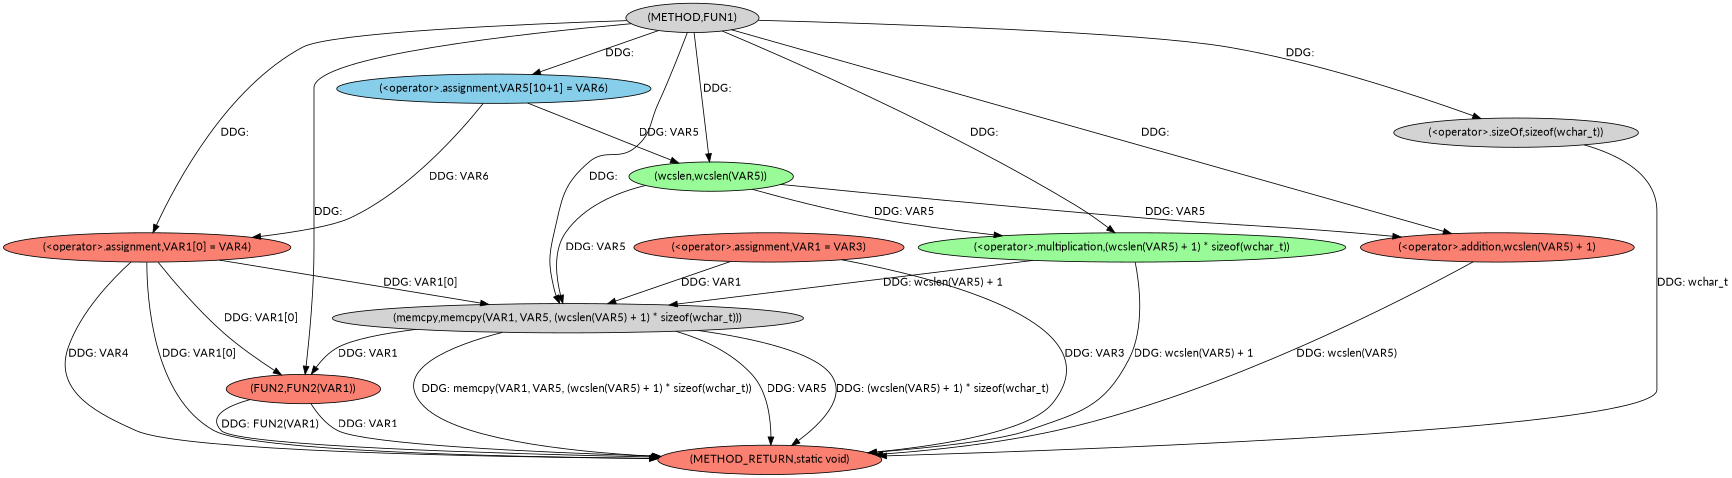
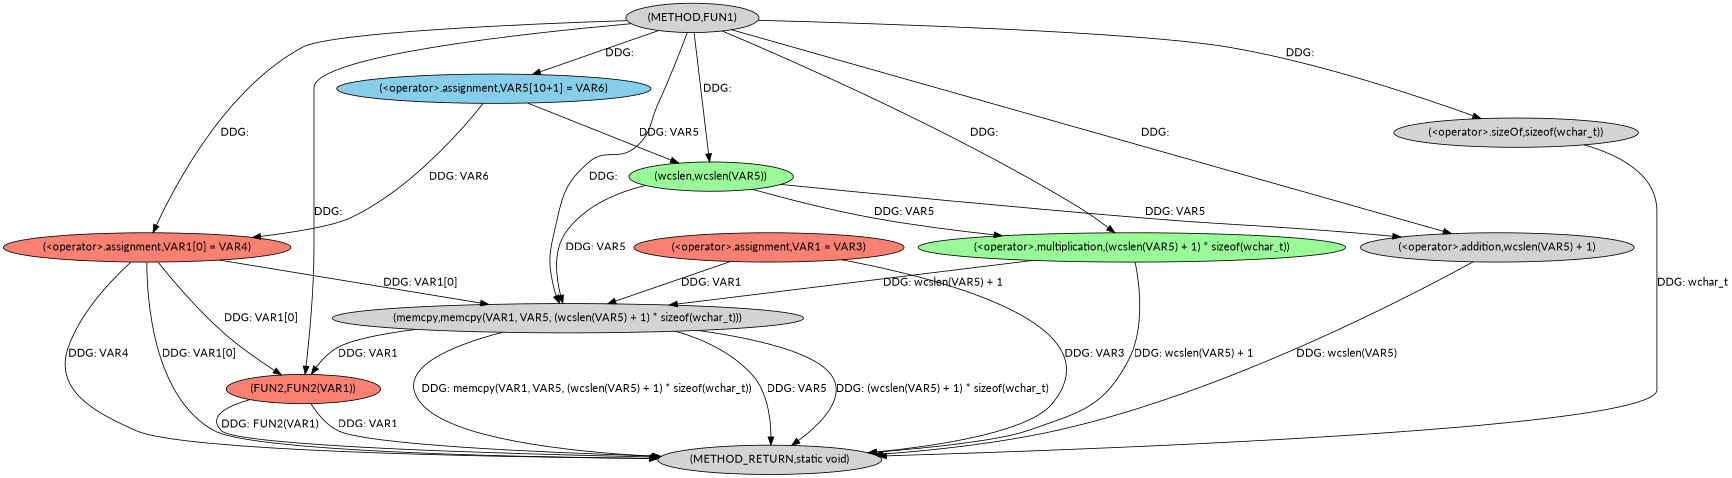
(1497, 247) -> (1497, 247)
(770, 460) -> (770, 460)
